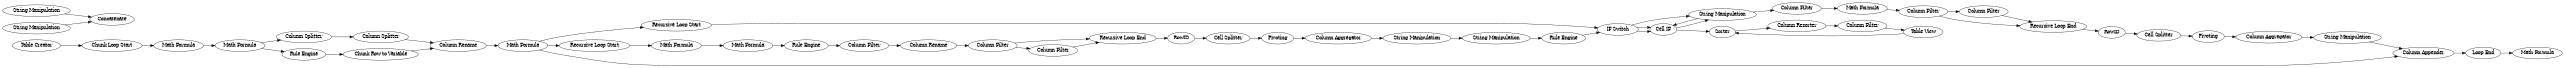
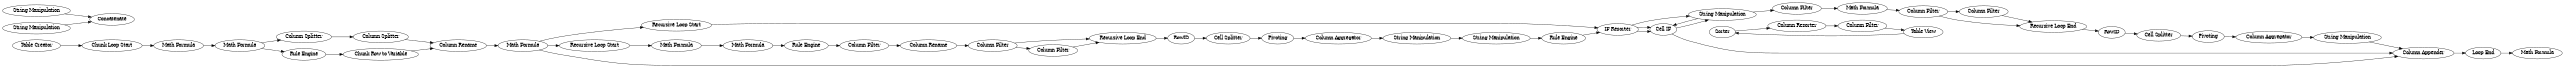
(1618, 29) -> (1618, 29)
(1691, 31) -> (2029, 53)
